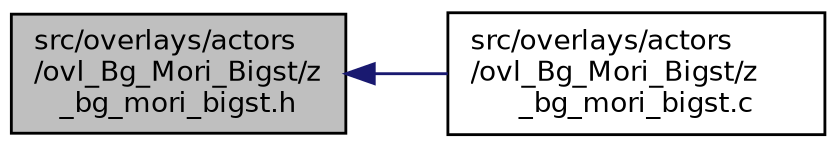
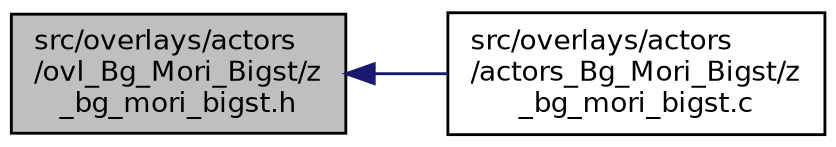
(636, 74) -> (636, 74)
